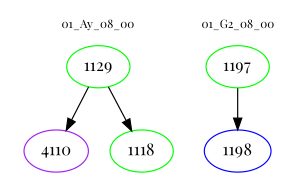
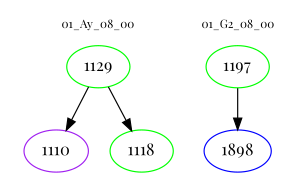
(56, 151) -> (56, 151)
(238, 151) -> (238, 151)
